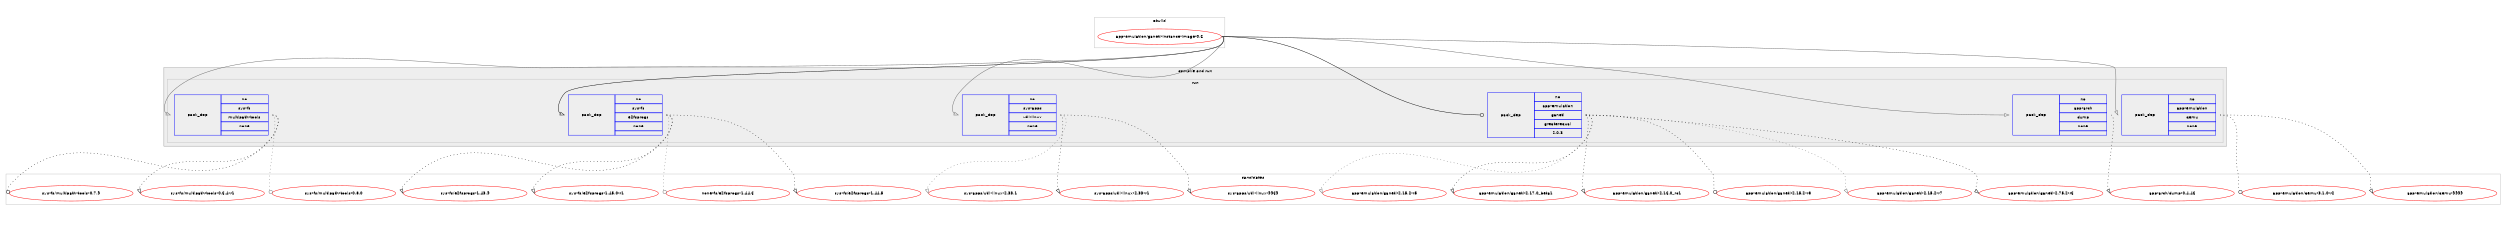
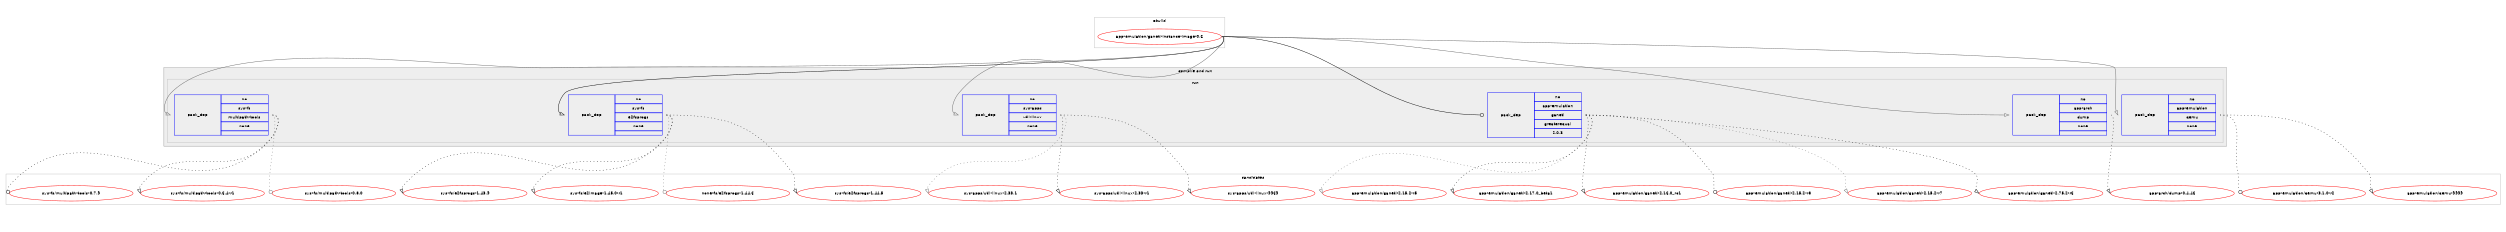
(597, 193) -> (597, 193)
